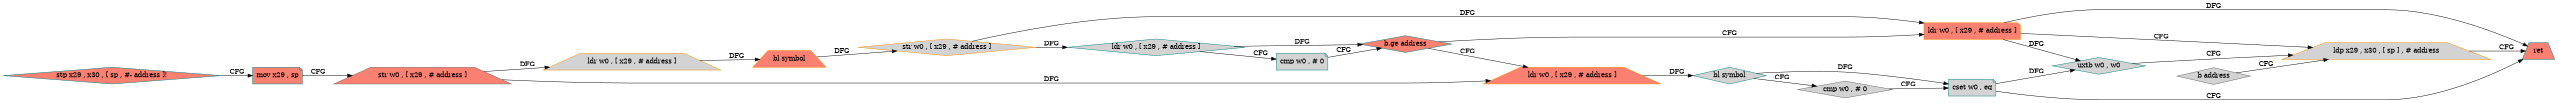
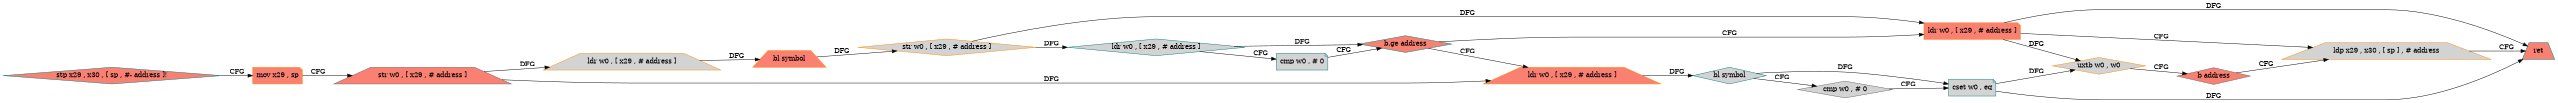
(2210, 59) -> (2156, 71)
(2099, 66) -> (2099, 66)
(278, 76) -> (278, 76)
(2214, 76) -> (2214, 76)
(2214, 96) -> (2214, 96)
